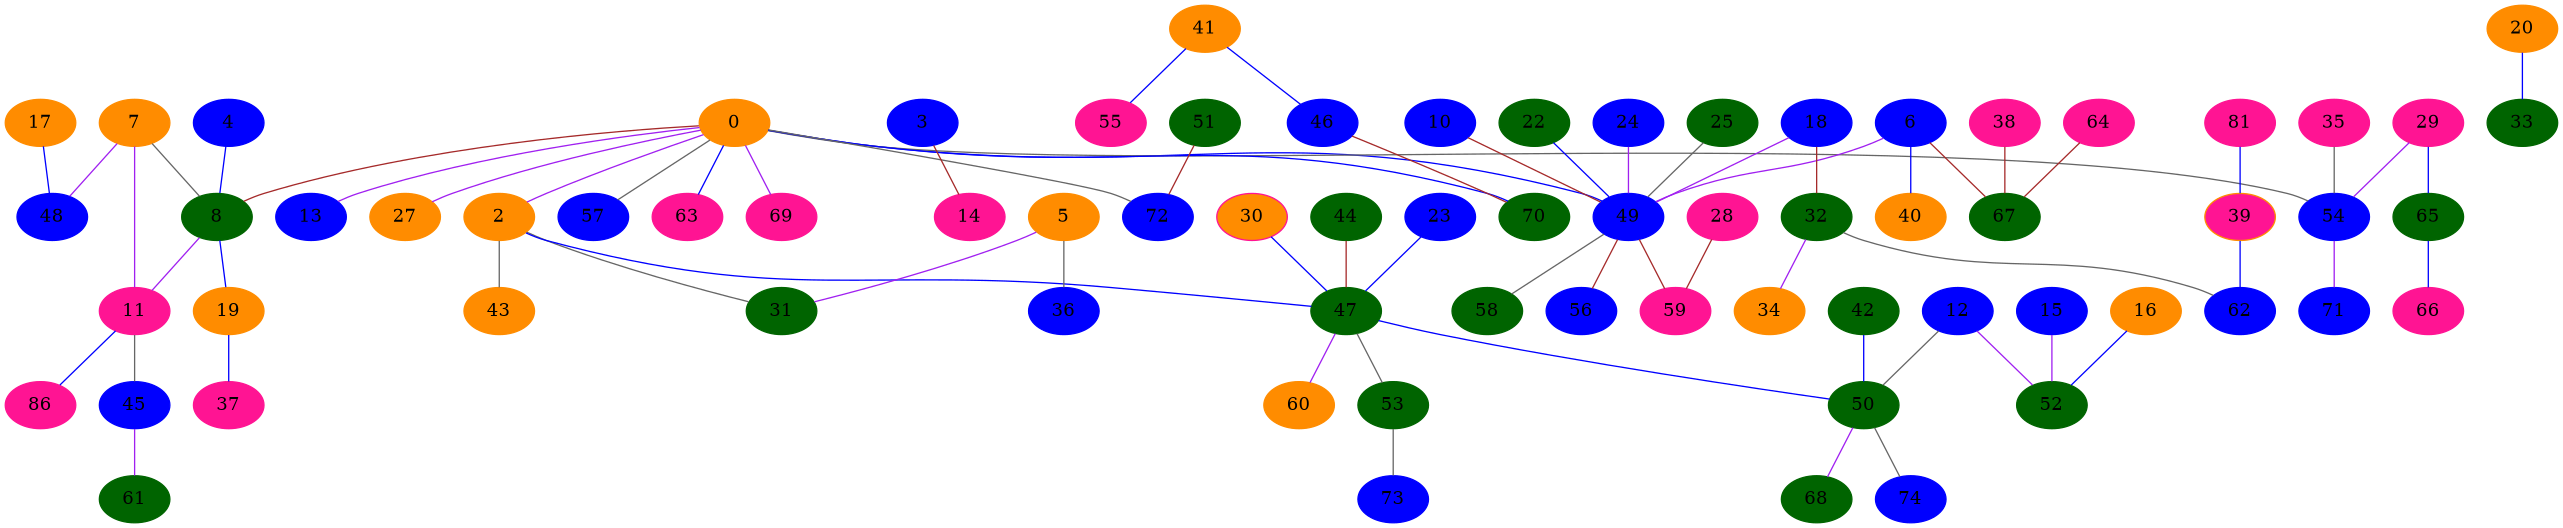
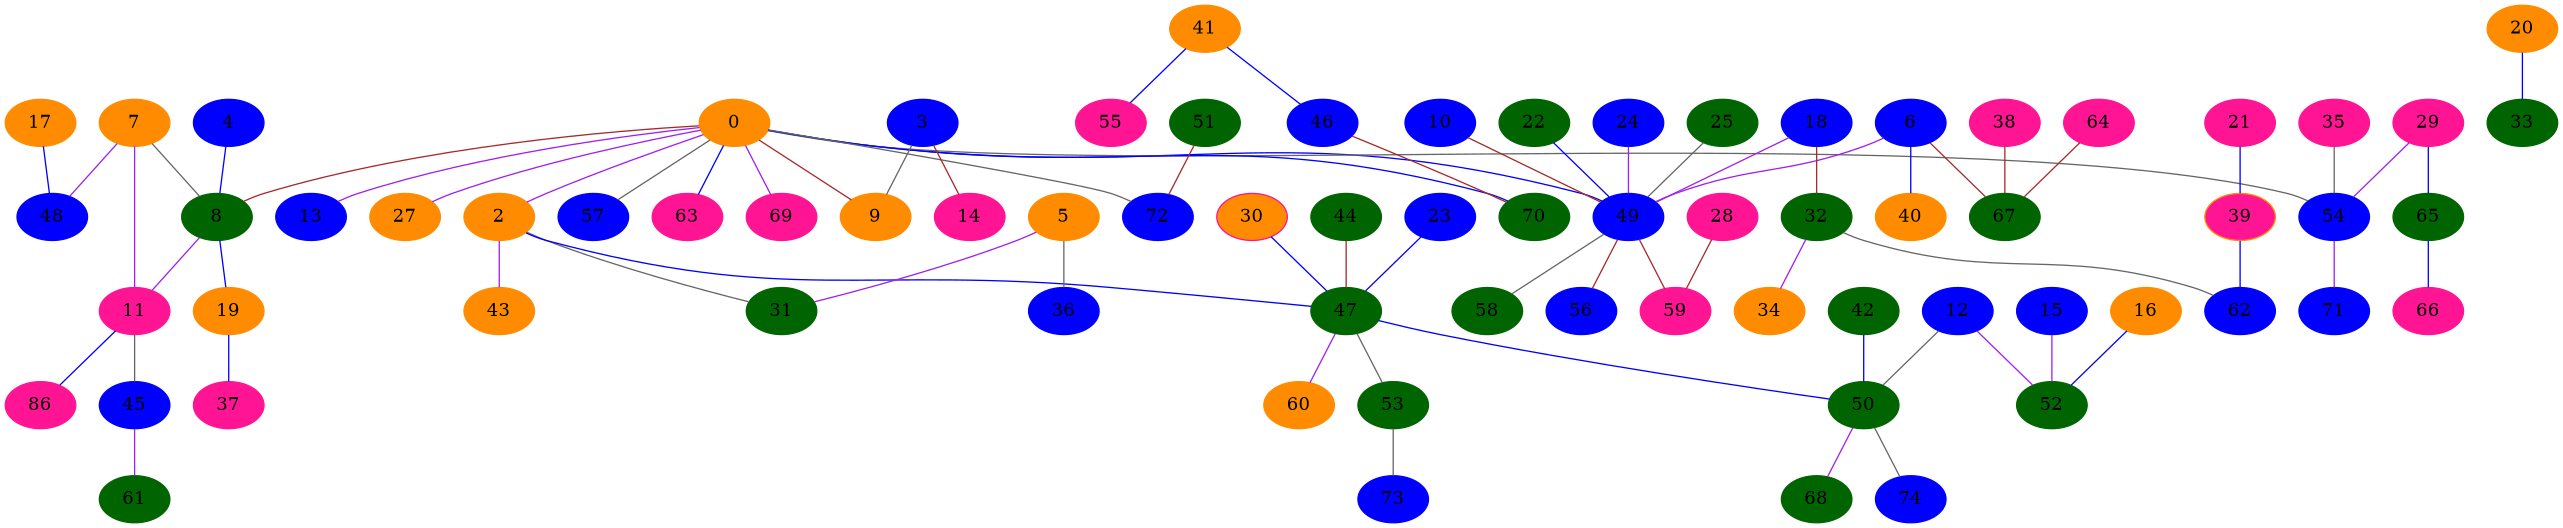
(2240, 123) -> (2240, 123)
none -> (876, 217)
(499, 264) -> (499, 264)
